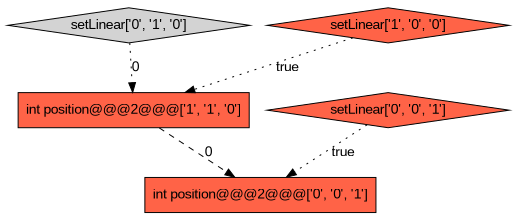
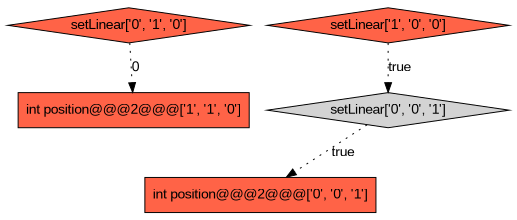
(129, 25) -> (129, 25)
(274, 64) -> (388, 63)
(388, 110) -> (388, 110)
(193, 150) -> none
